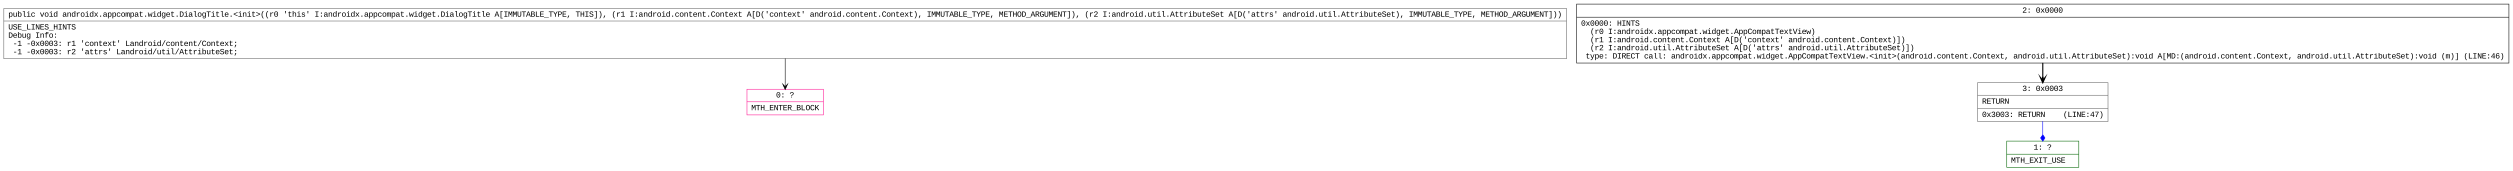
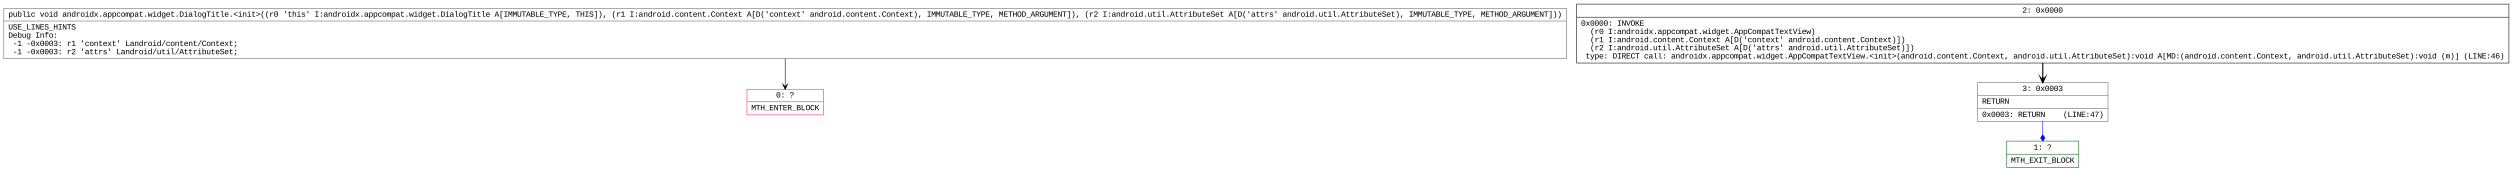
(1615, 23) -> (1617, 23)
(2043, 115) -> (2043, 115)
(2038, 160) -> (2043, 160)
